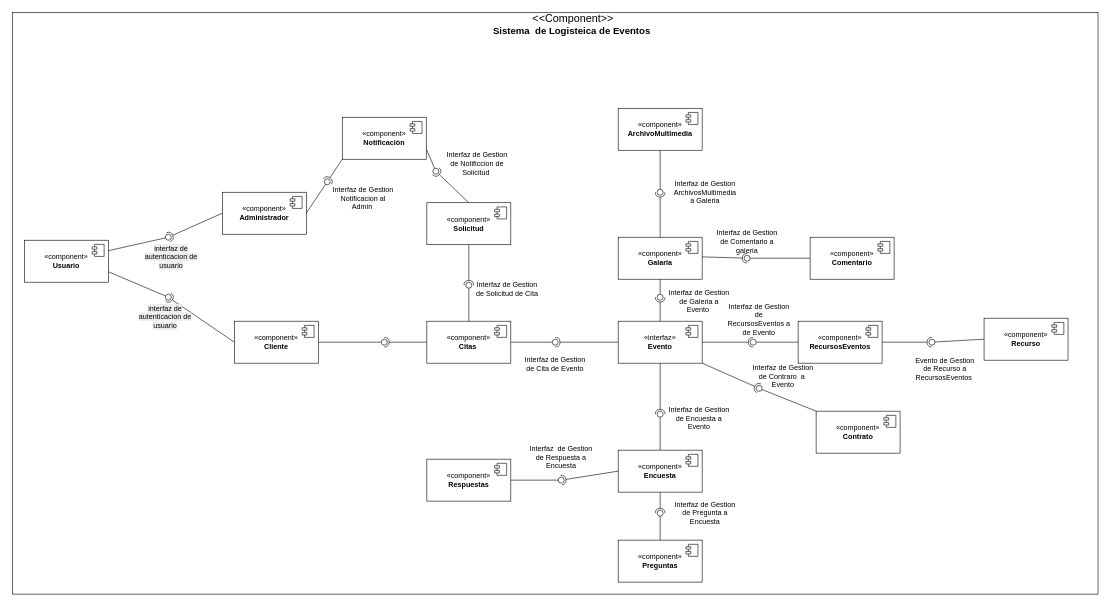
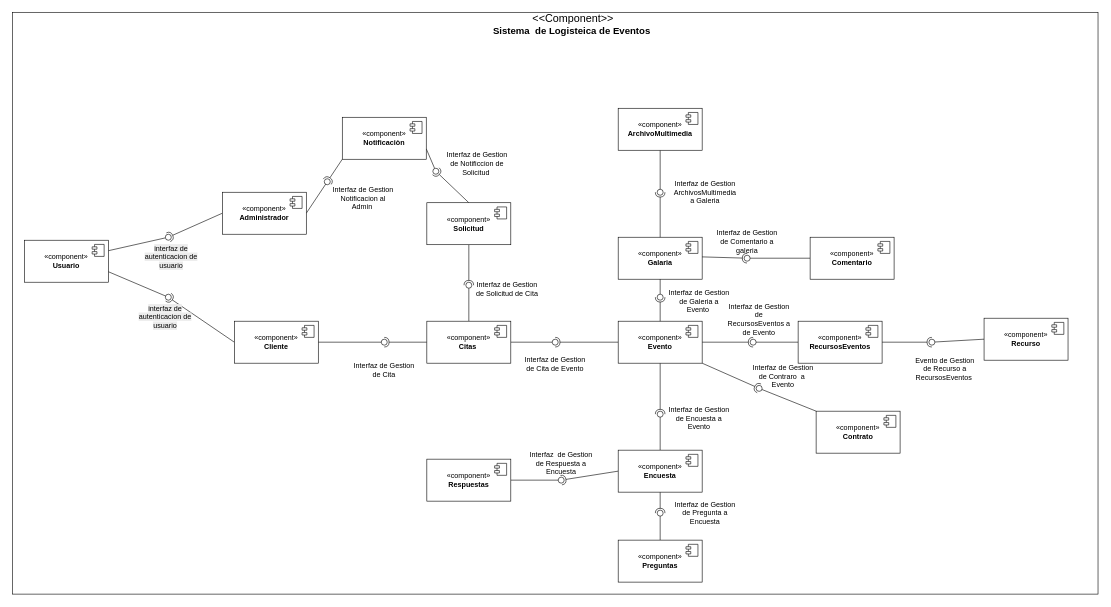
(660, 342) -> (660, 342)
none -> (384, 366)
(561, 453) -> (561, 459)
